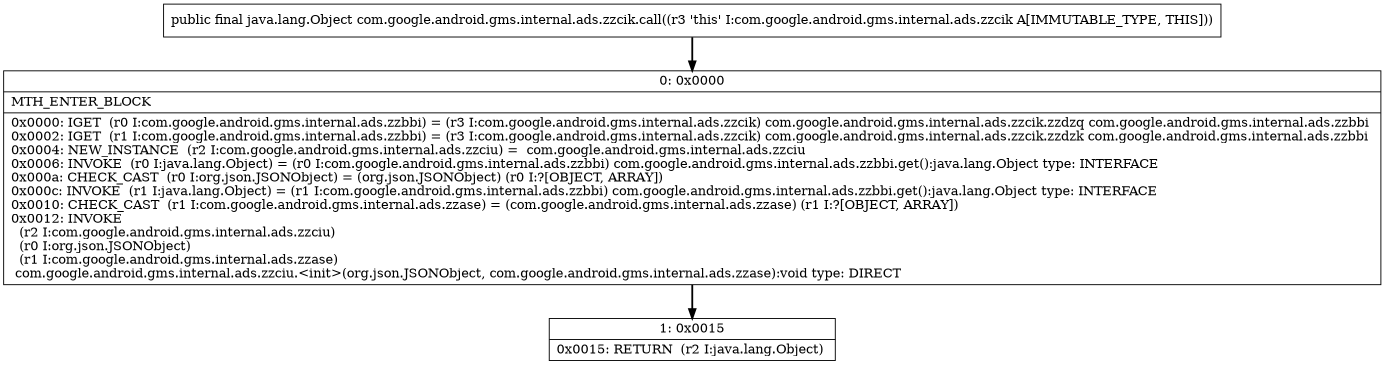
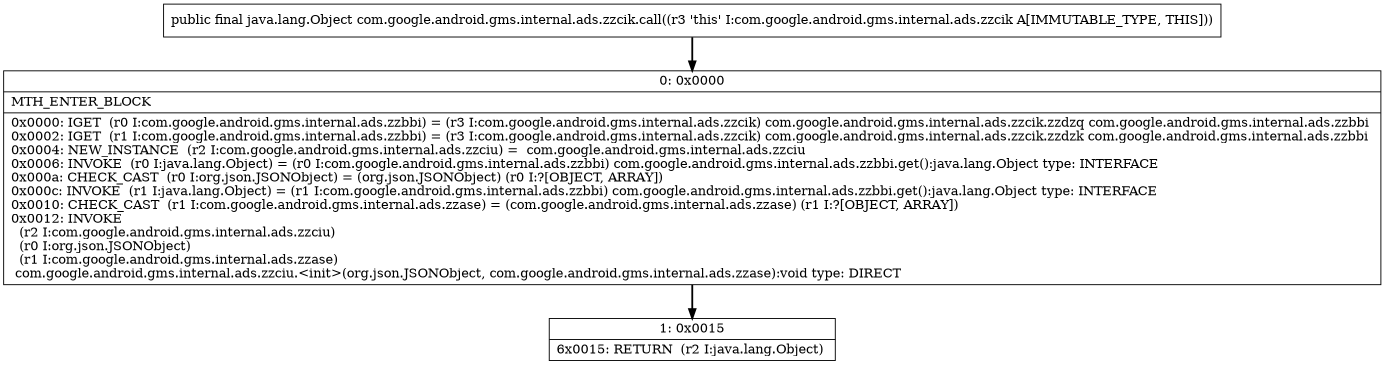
(692, 350) -> (692, 350)
